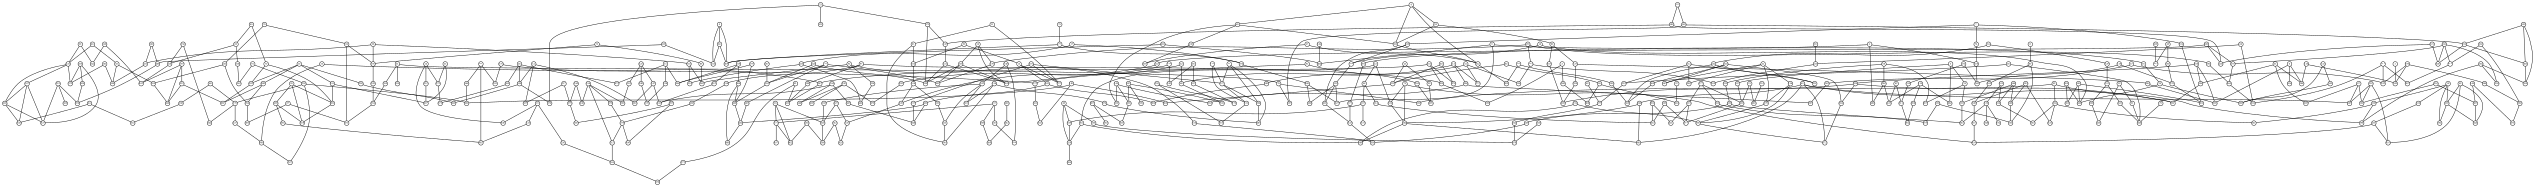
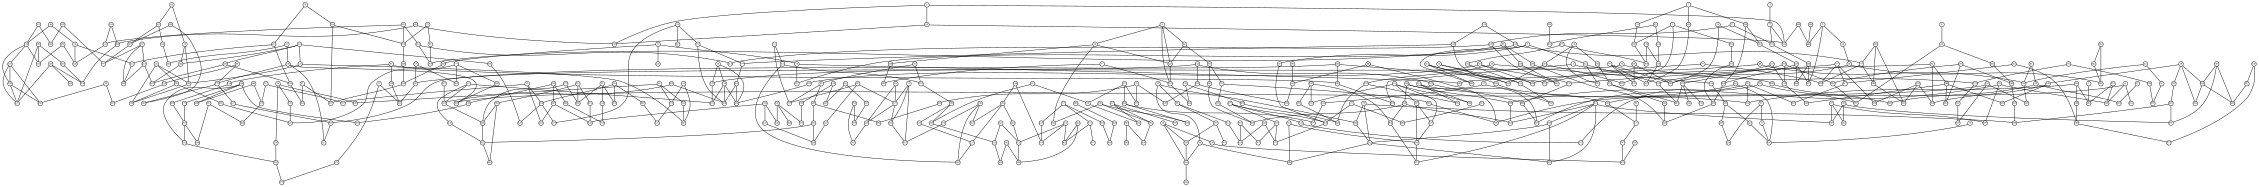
(2436, 84) -> none
(776, 113) -> (1053, 133)
